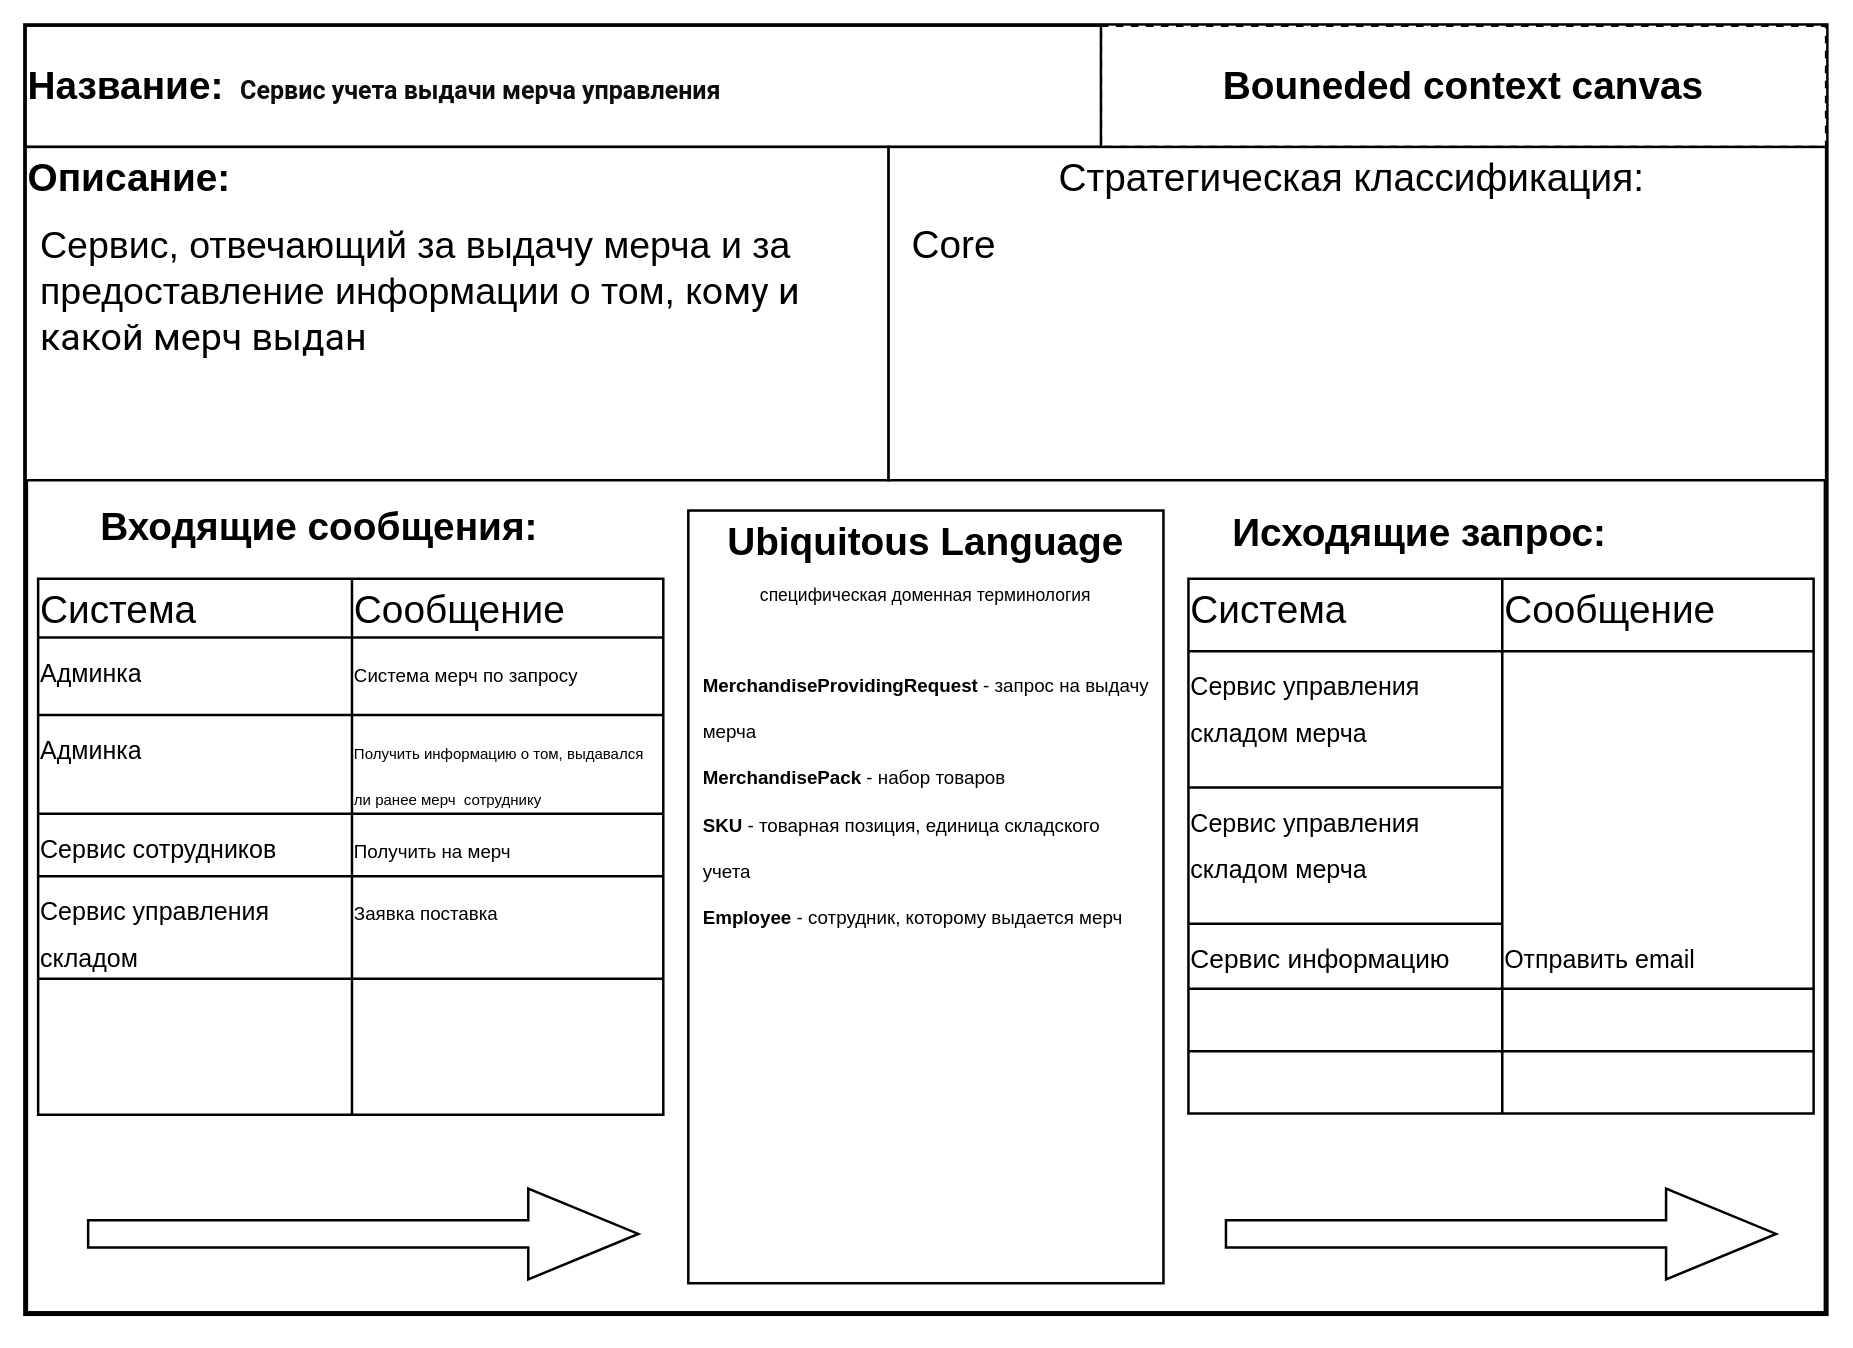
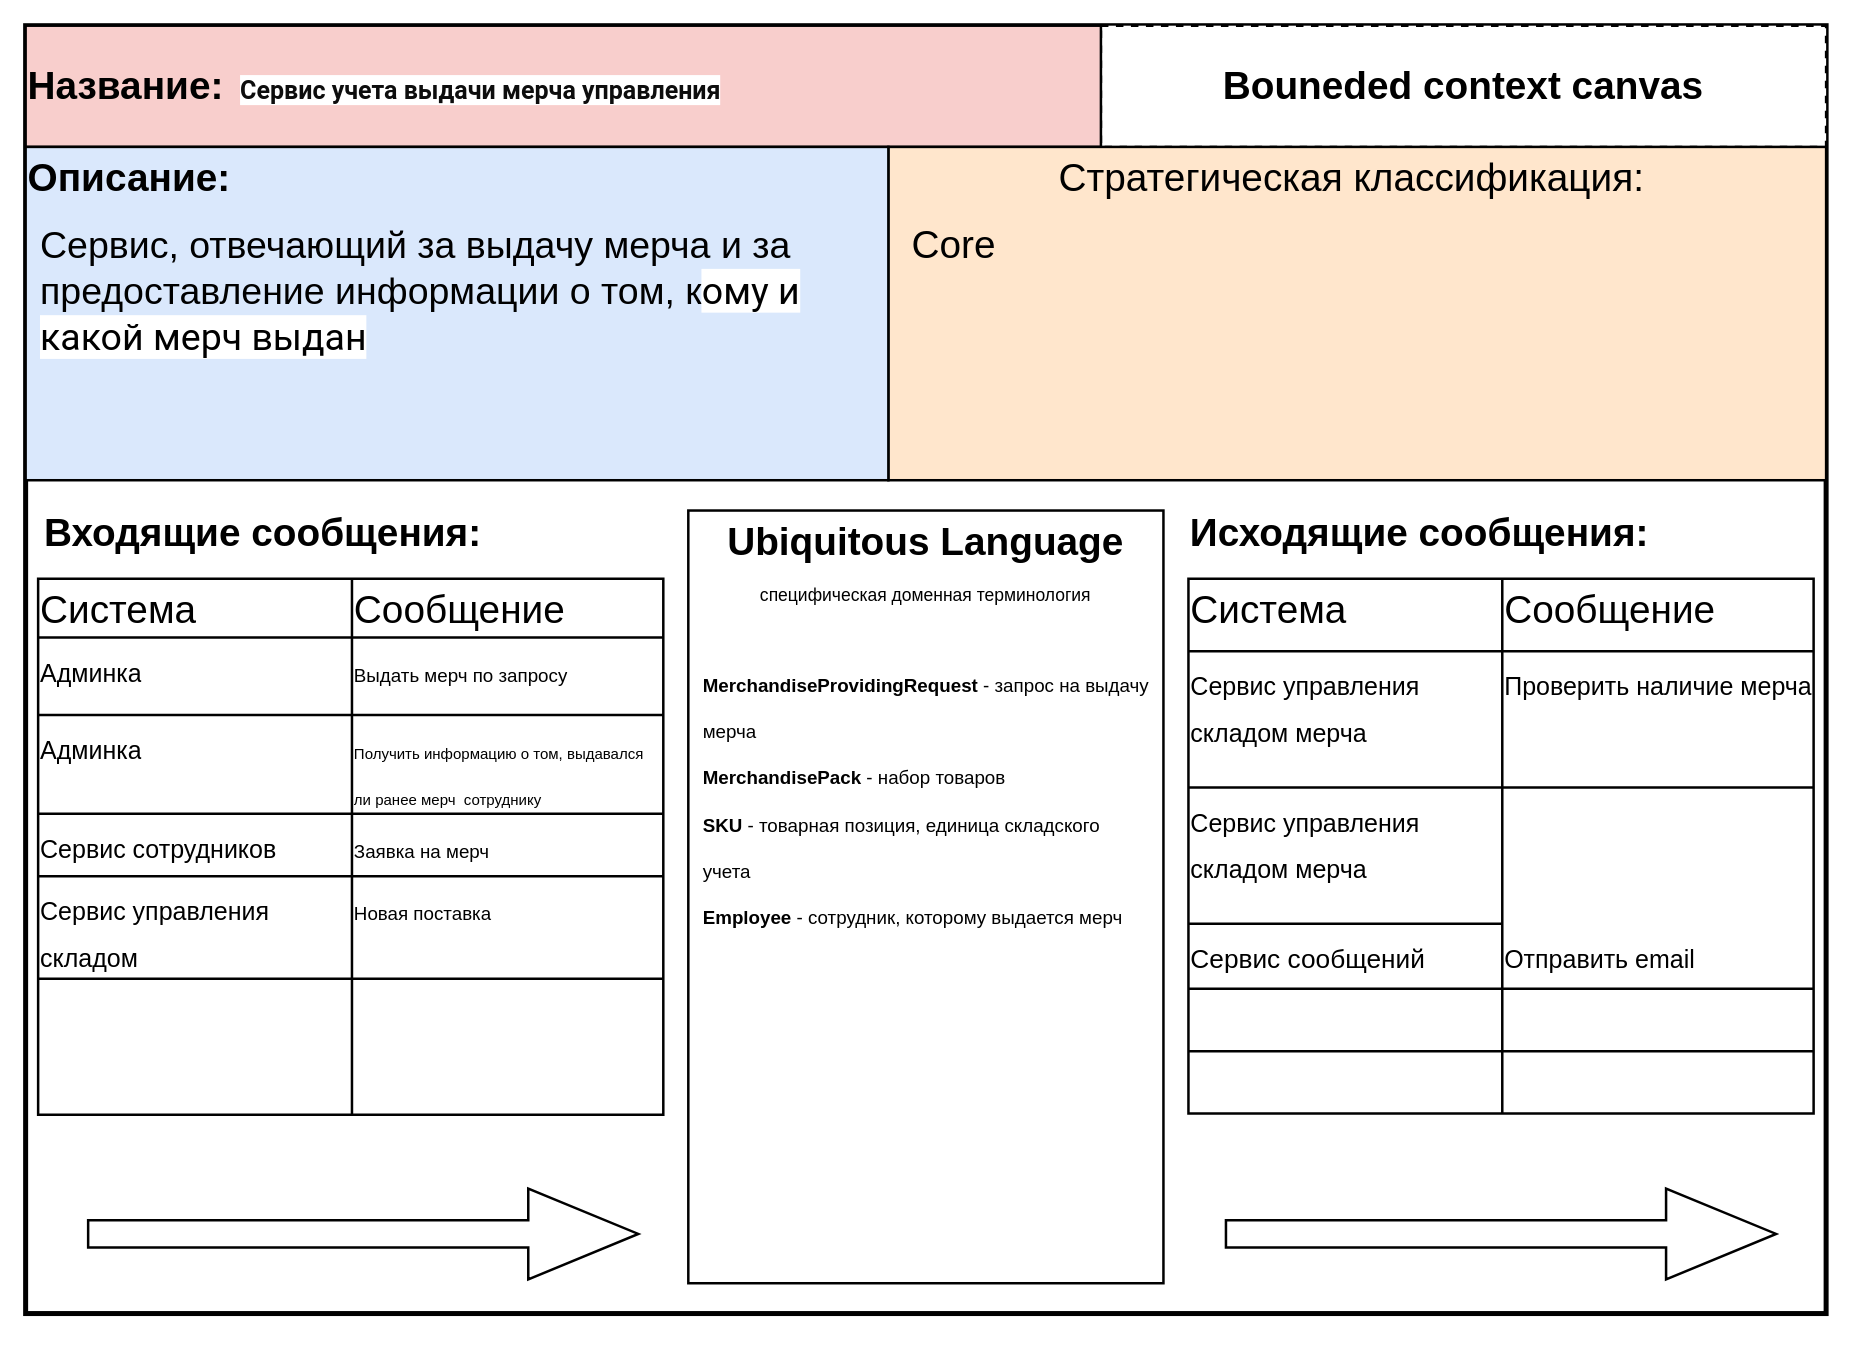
(563, 86) -> (563, 86)
(457, 313) -> (457, 313)
(1357, 313) -> (1357, 313)
(319, 527) -> (263, 533)
(1419, 533) -> (1419, 533)
(509, 692) -> (509, 692)
none -> (1658, 719)
(509, 868) -> (496, 845)
(509, 931) -> (501, 908)
(1346, 978) -> (1346, 978)
